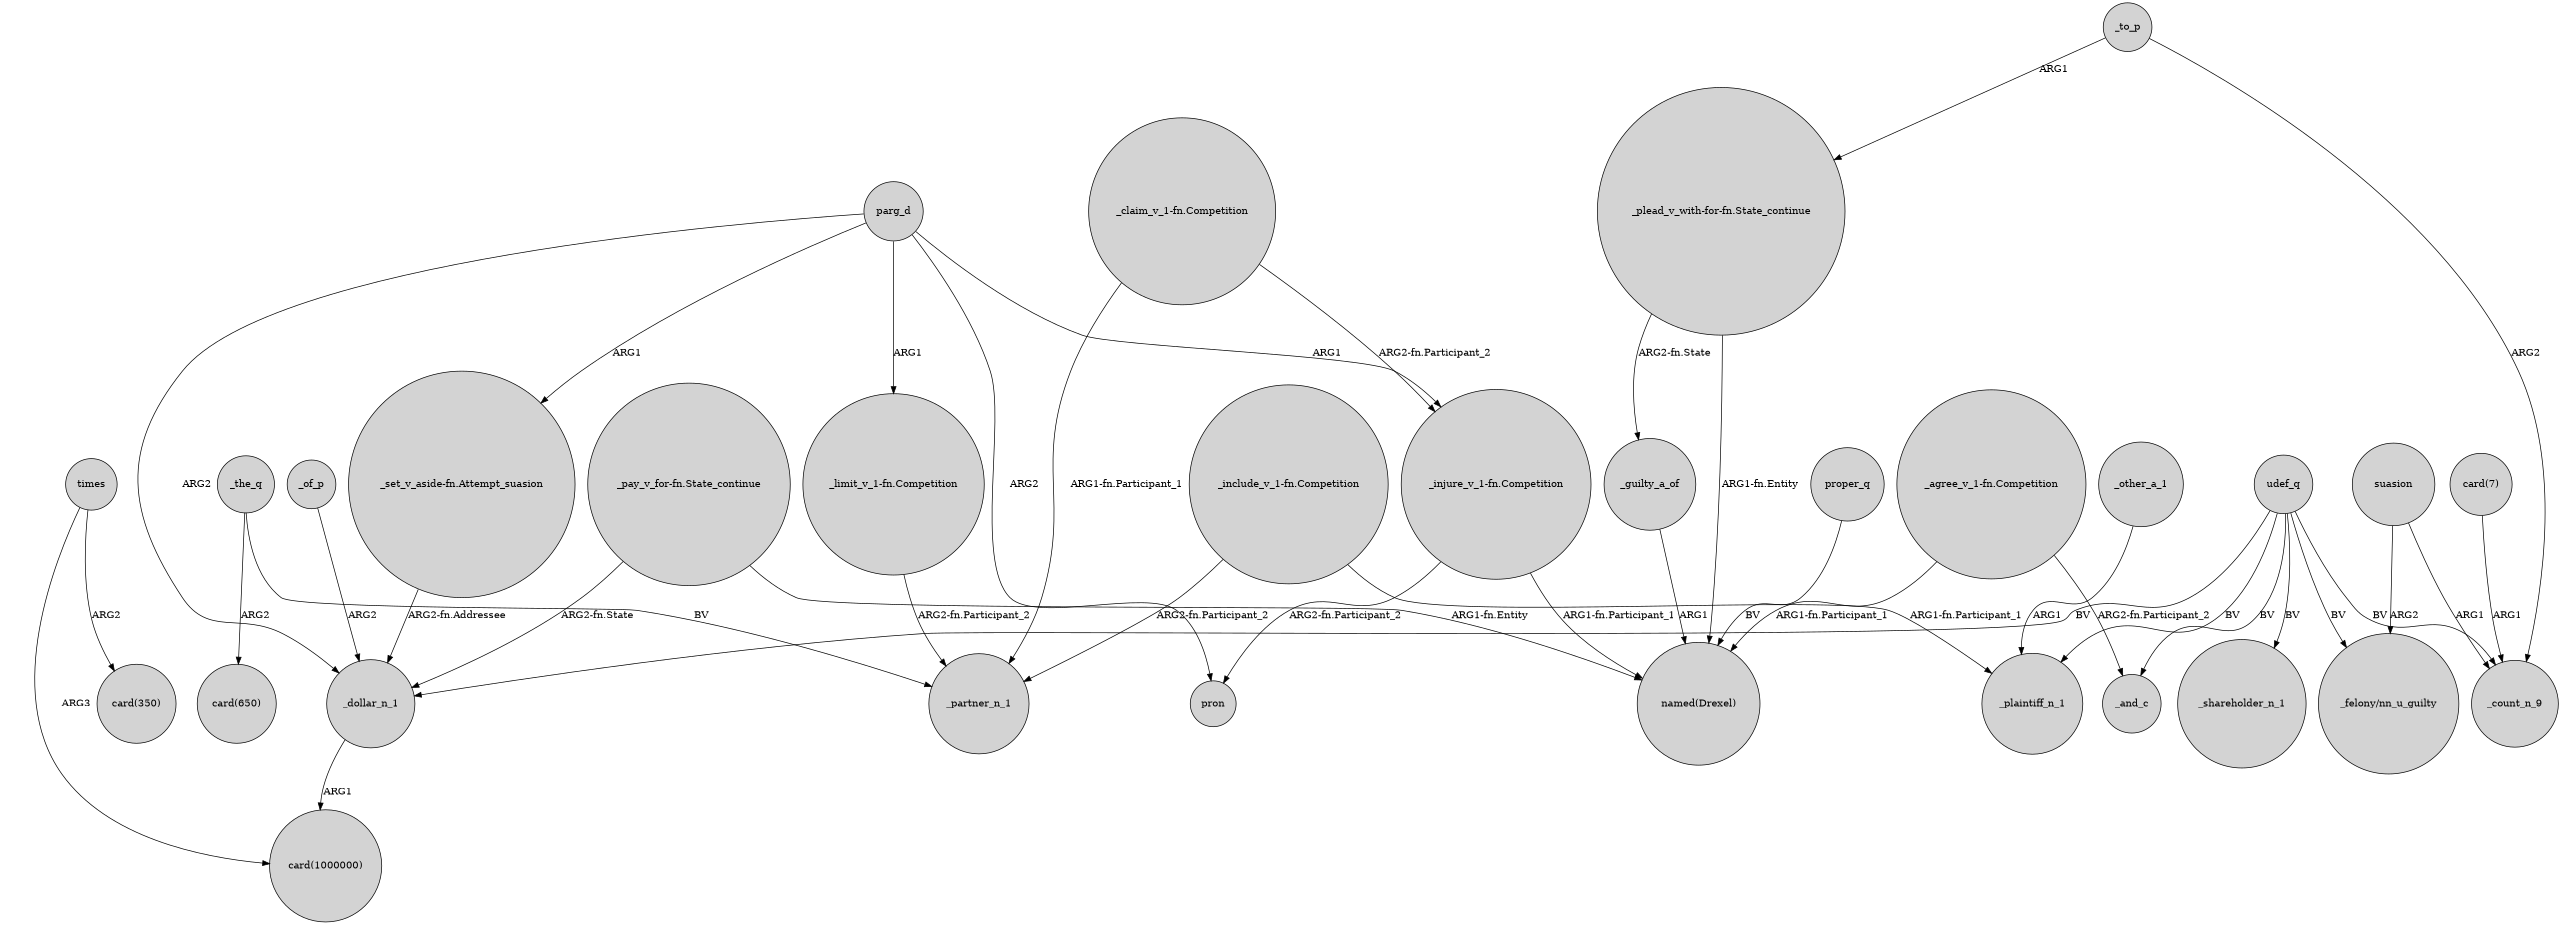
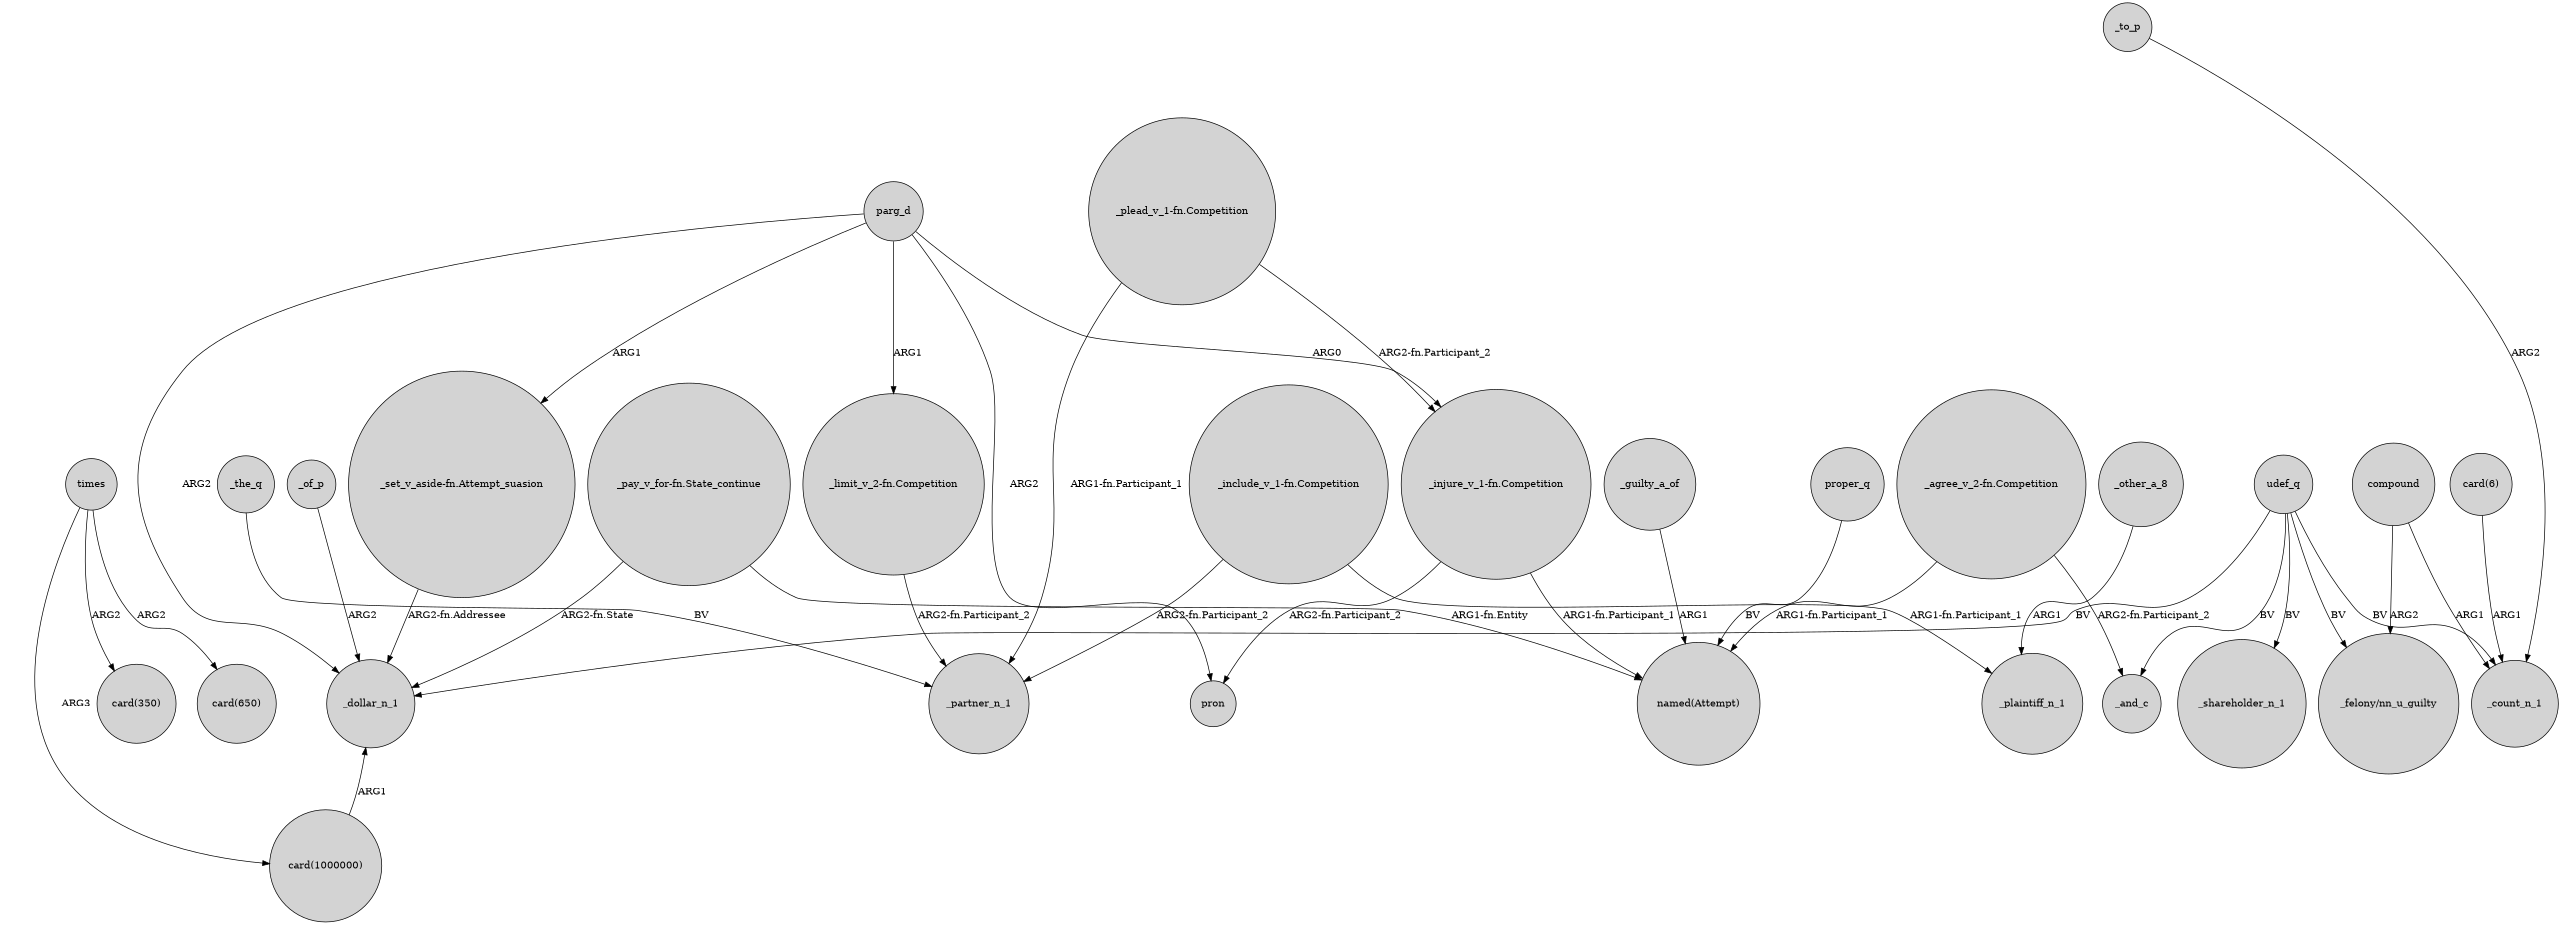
(1182, 211) -> (1182, 211)
(1721, 211) -> none
(1327, 353) -> (1327, 353)
(894, 484) -> (894, 484)
(1991, 484) -> (1991, 484)
(2141, 484) -> (2141, 484)
(2394, 484) -> (2394, 484)
(2481, 484) -> (2481, 484)
(242, 585) -> (127, 609)
(2212, 621) -> none
(1699, 704) -> (1699, 704)
(2515, 704) -> (2515, 704)
(329, 770) -> (358, 785)
